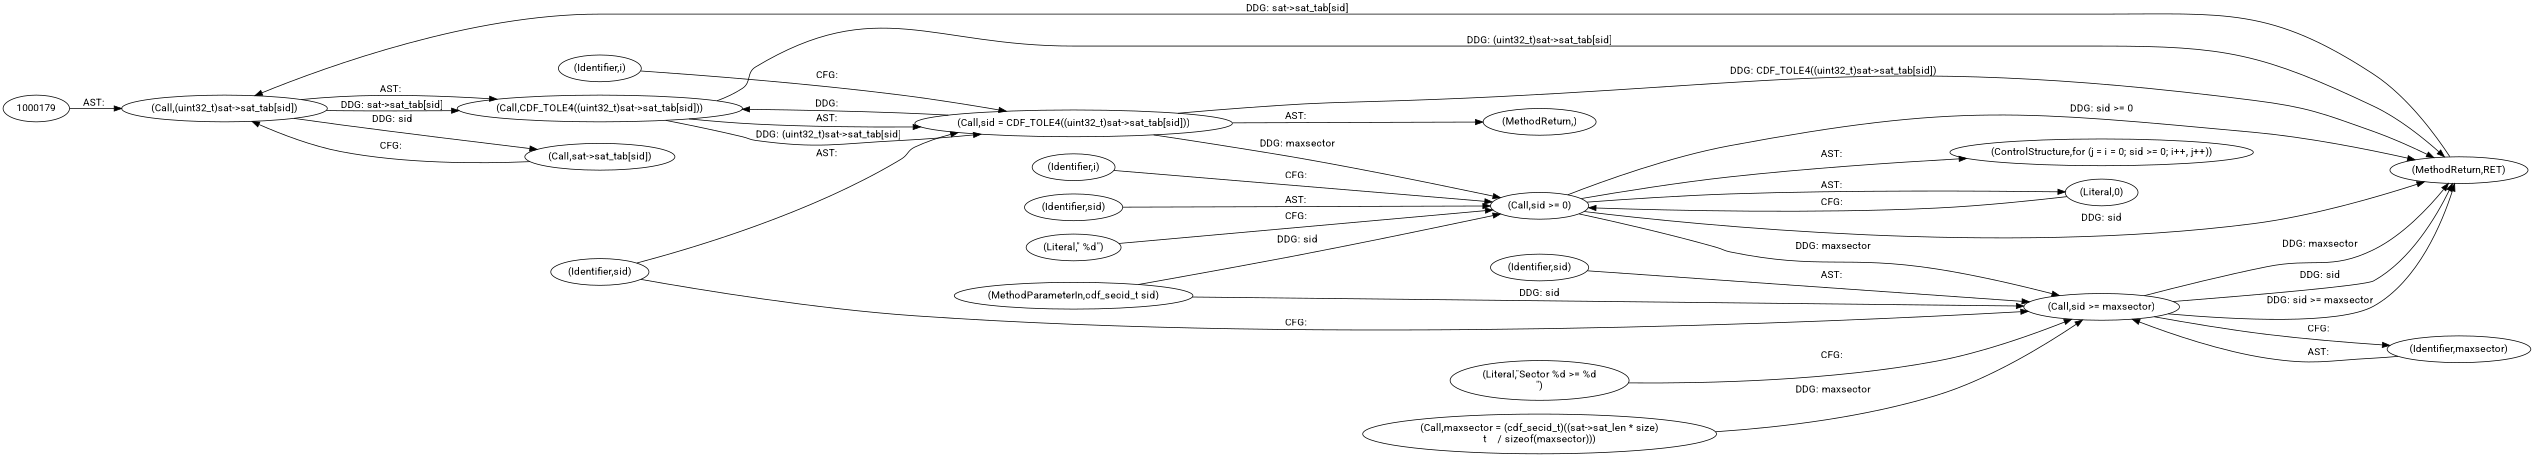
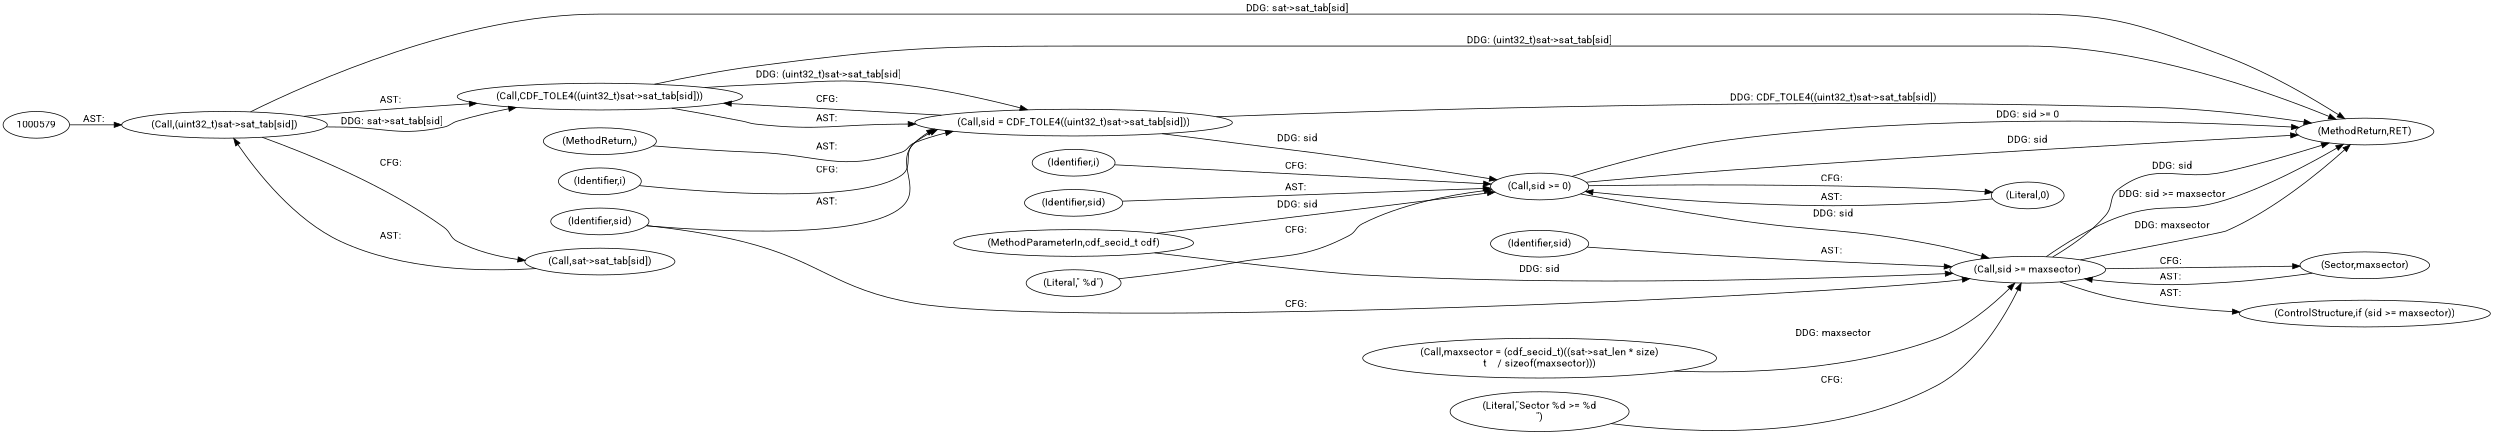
(1375, 14) -> (1297, 14)
(829, 104) -> (829, 99)
(36, 108) -> (36, 125)
(392, 119) -> (392, 163)
(1354, 122) -> (802, 157)
(1298, 144) -> (1298, 139)
(392, 146) -> (392, 236)
(2102, 152) -> none
(1833, 185) -> (1833, 179)
(1833, 202) -> (1833, 197)
(1833, 246) -> (1833, 214)
(1074, 296) -> (1074, 243)
none -> (2365, 314)
(2459, 349) -> (2365, 265)
